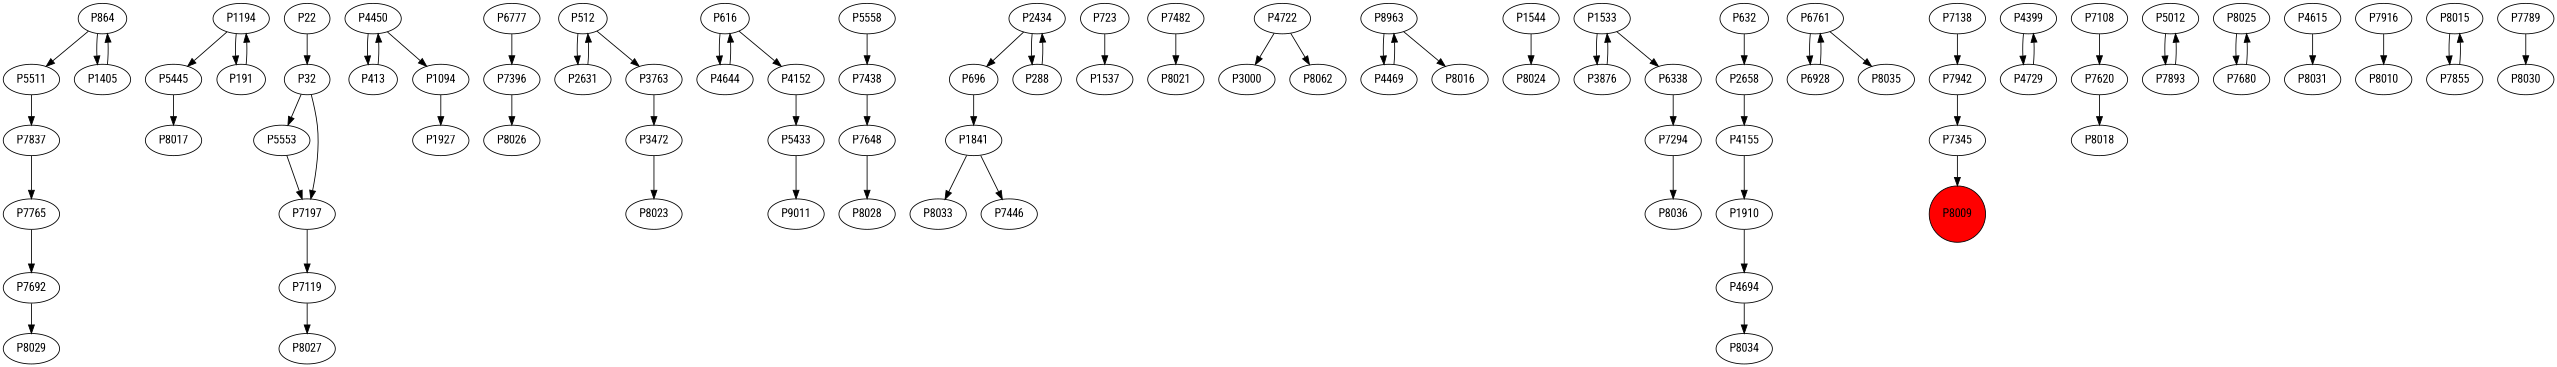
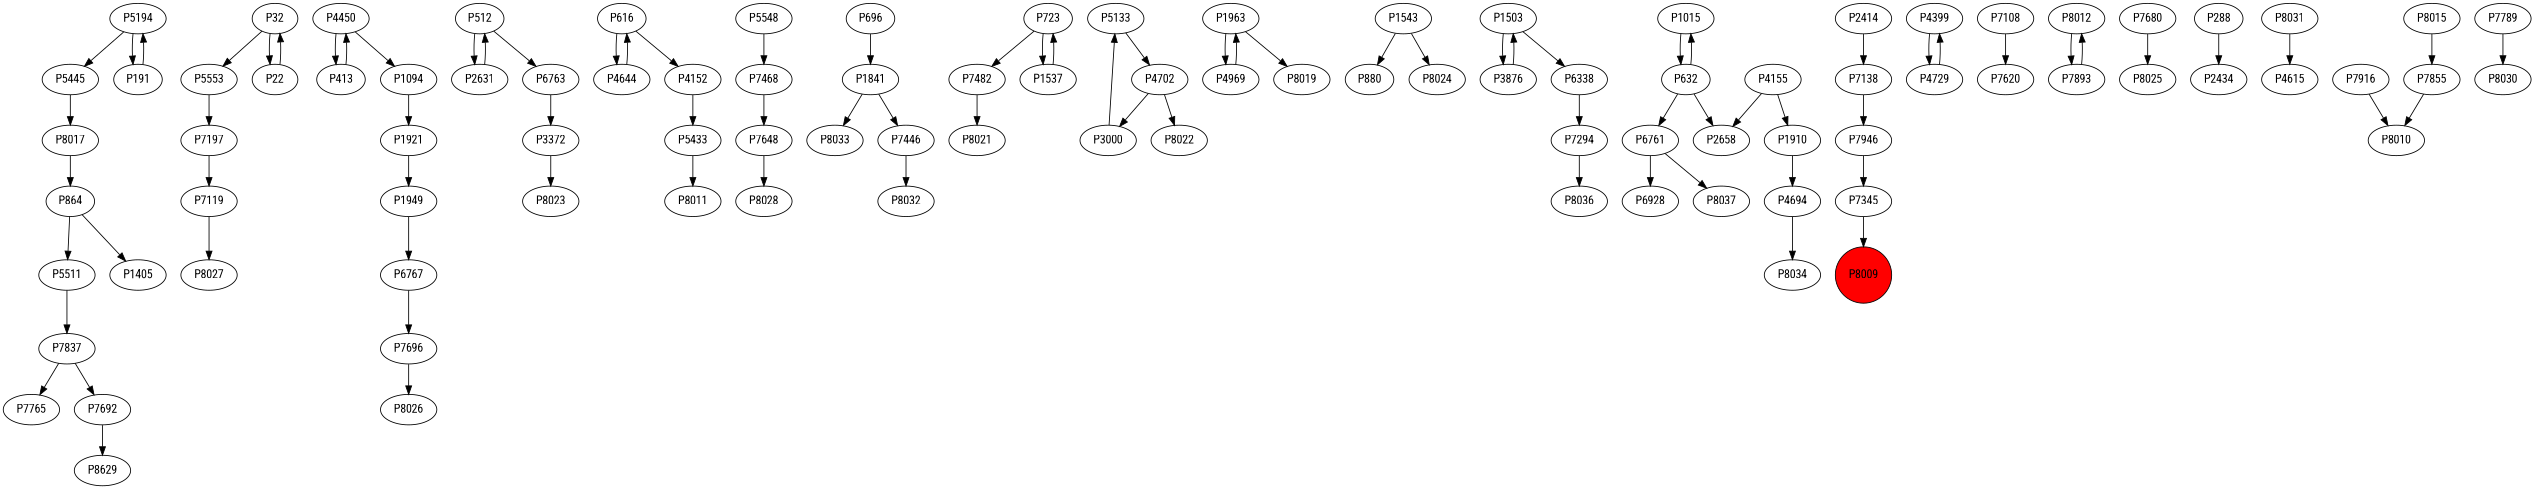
(241, 19) -> (138, 19)
(512, 19) -> (409, 275)
(867, 19) -> (764, 19)
none -> (1116, 19)
(1282, 19) -> (1160, 80)
(1389, 19) -> (1231, 19)
(1531, 19) -> (1403, 19)
(1602, 19) -> (1508, 19)
none -> (1686, 19)
none -> (1863, 19)
(2170, 19) -> (2077, 19)
(1031, 45) -> none
(2236, 45) -> none
(2313, 45) -> (2290, 45)
(1008, 46) -> none
none -> (1016, 46)
(108, 53) -> (70, 167)
none -> (1054, 53)
(1821, 53) -> (1670, 106)
(2460, 53) -> (2416, 106)
(512, 80) -> (409, 349)
(654, 80) -> (551, 80)
(867, 80) -> (764, 80)
(1318, 80) -> (1179, 140)
none -> (1369, 80)
(1389, 80) -> (1231, 80)
(1460, 80) -> (1302, 80)
(1886, 80) -> (1721, 201)
(1957, 80) -> (1863, 140)
(1744, 106) -> (1750, 107)
(441, 140) -> (409, 140)
(654, 140) -> (551, 140)
(2099, 140) -> none
(318, 143) -> (269, 45)
none -> (409, 201)
none -> (906, 201)
(796, 214) -> (693, 201)
(31, 247) -> (82, 375)
(31, 349) -> (102, 471)
